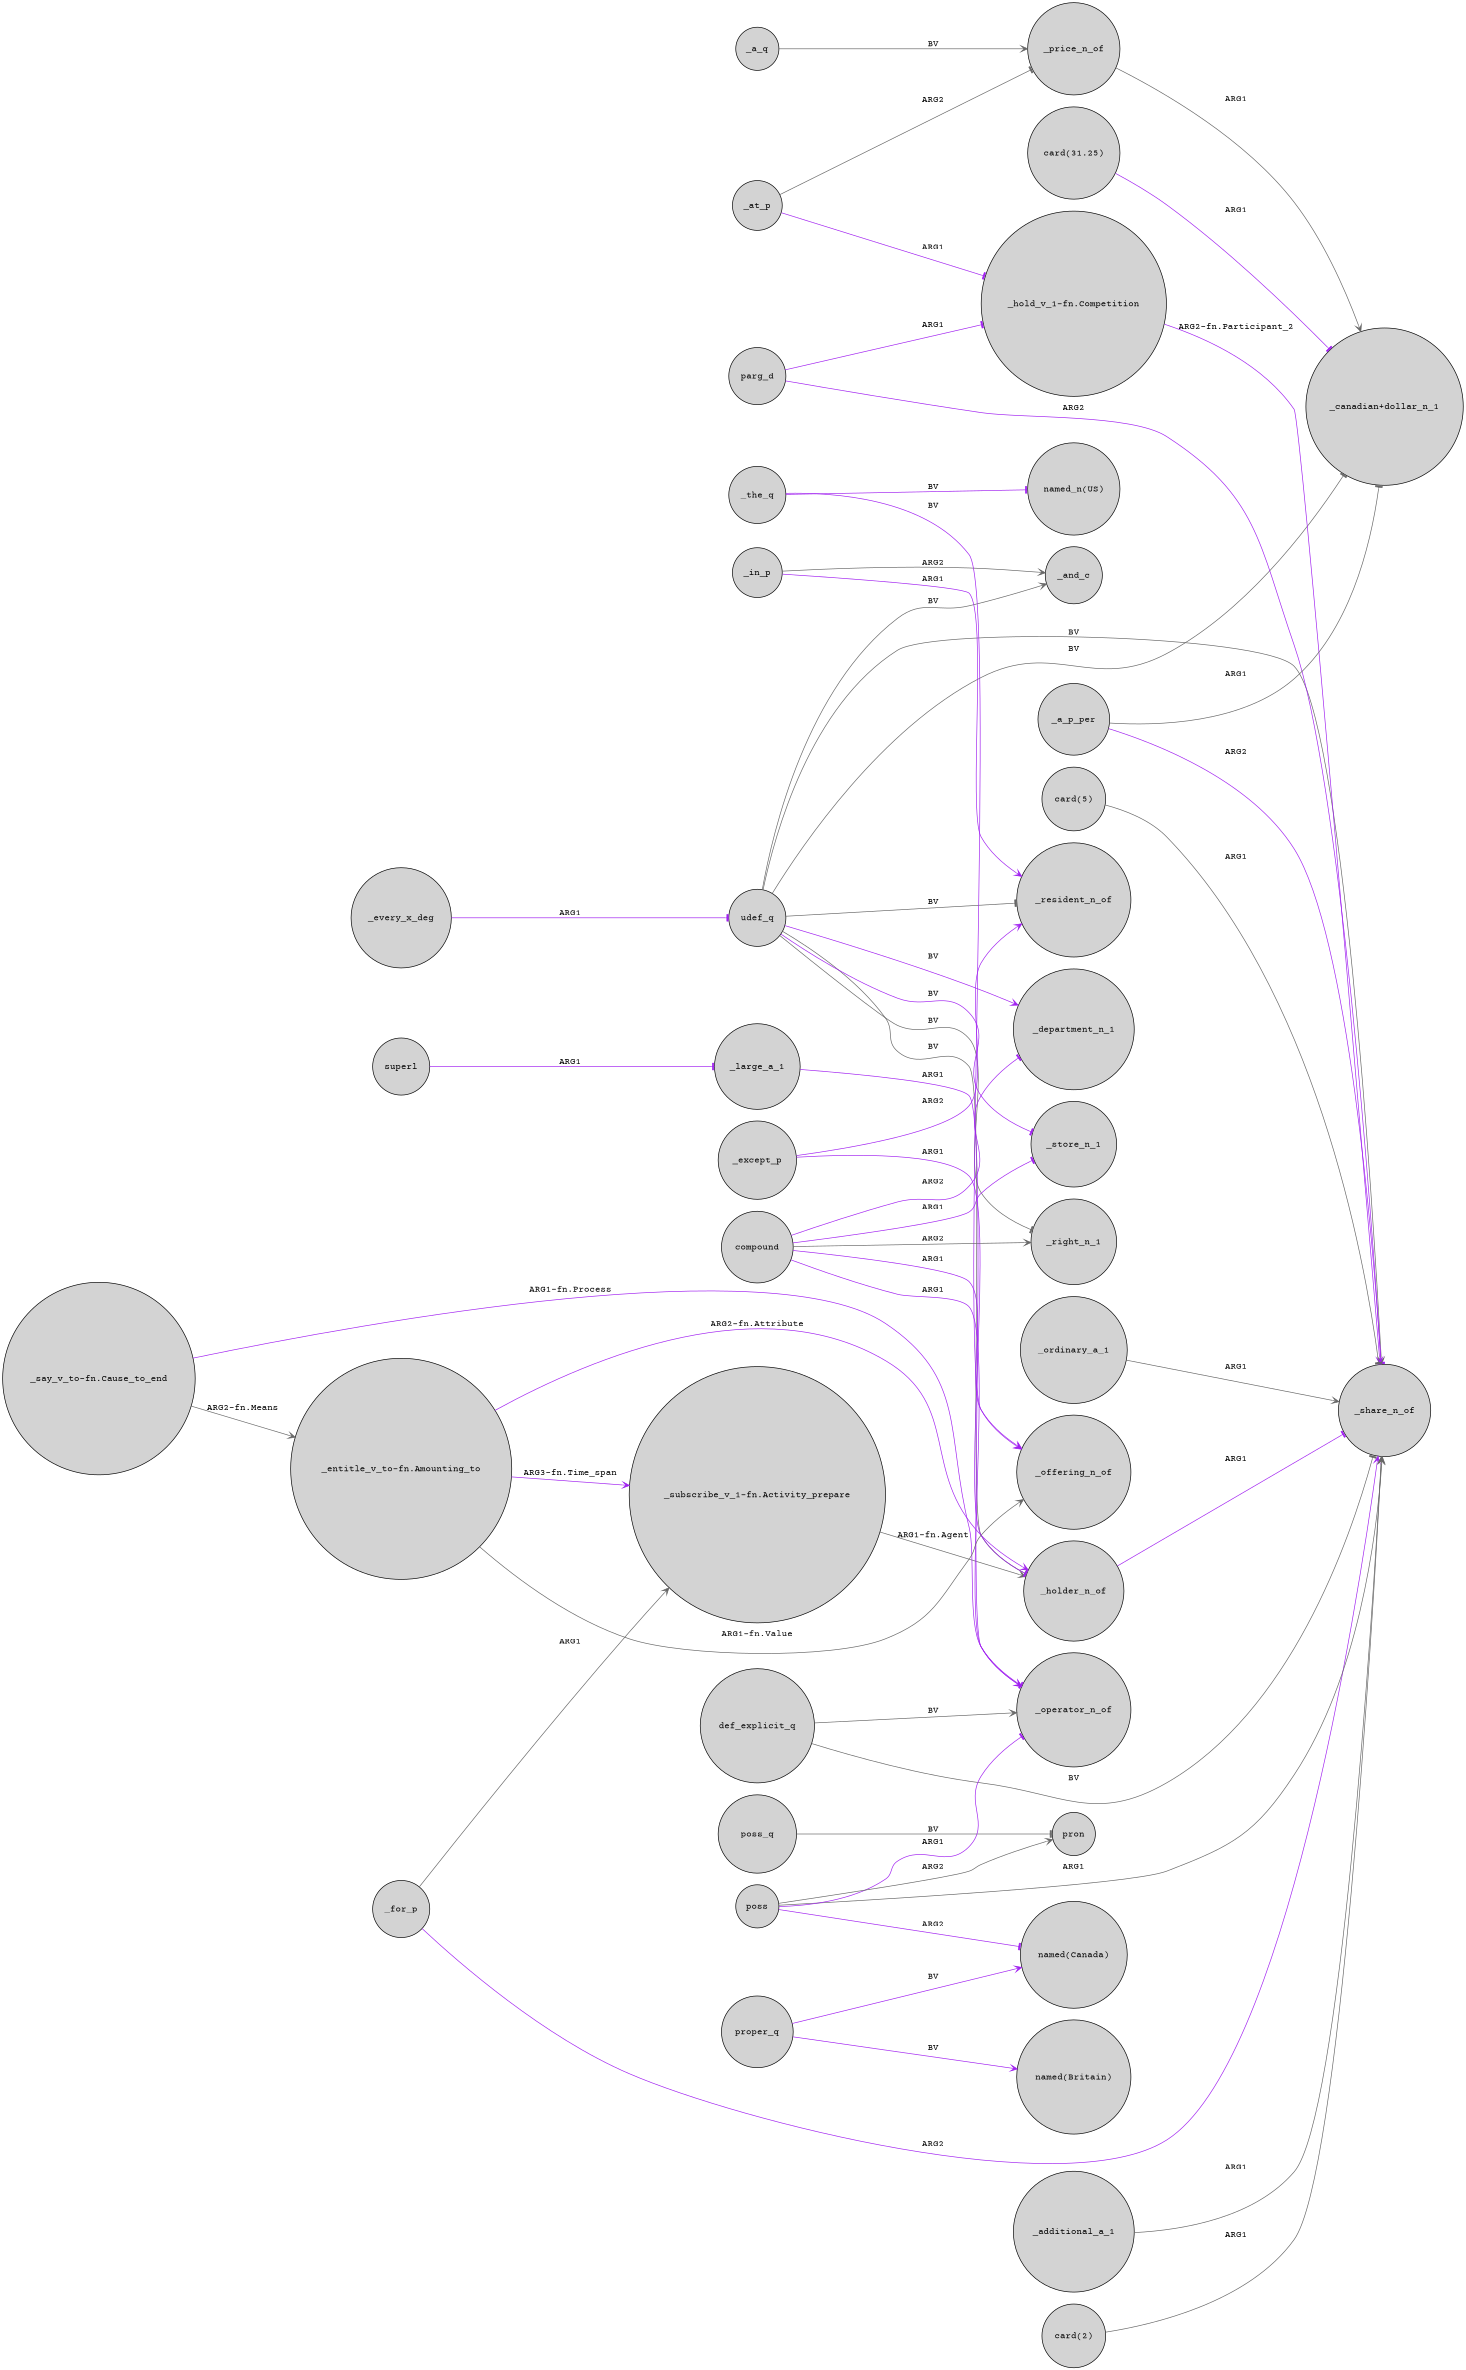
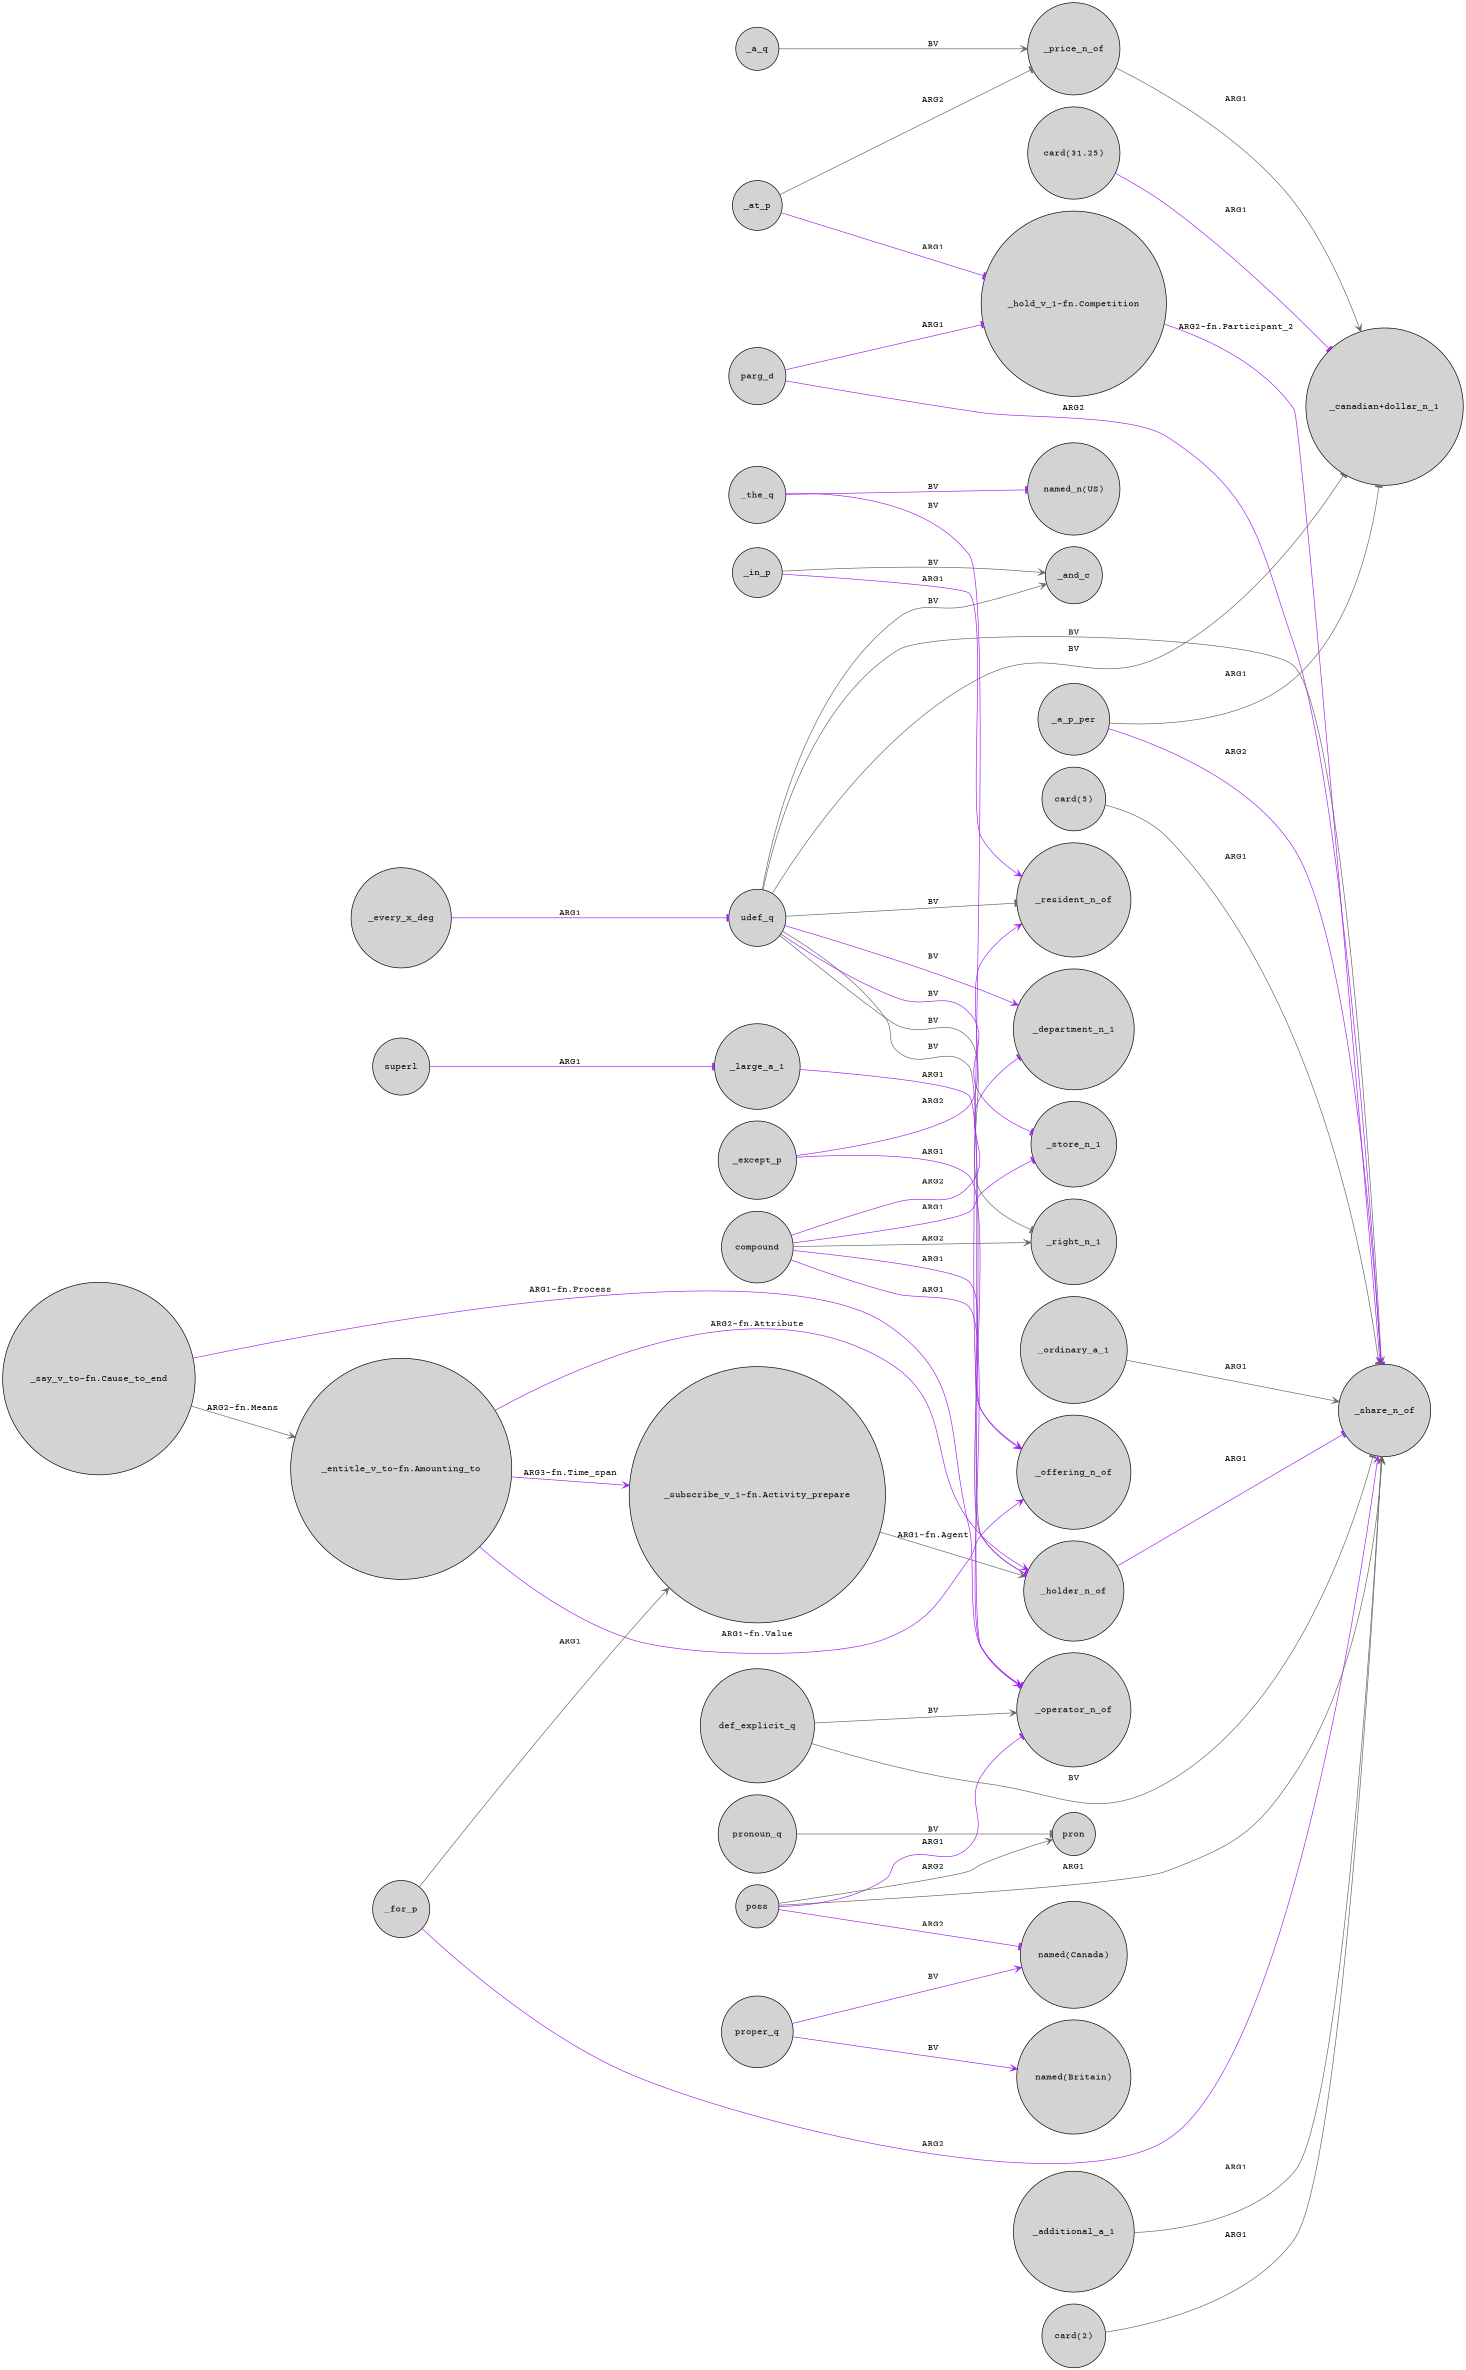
(933, 562) -> (933, 562)
(766, 1653) -> (766, 1653)
(757, 1834) -> (757, 1834)
